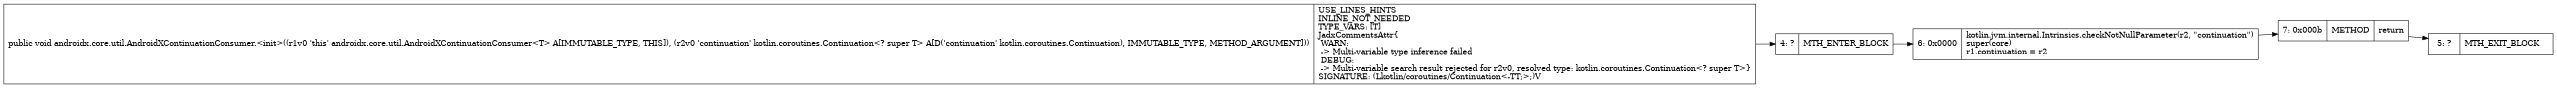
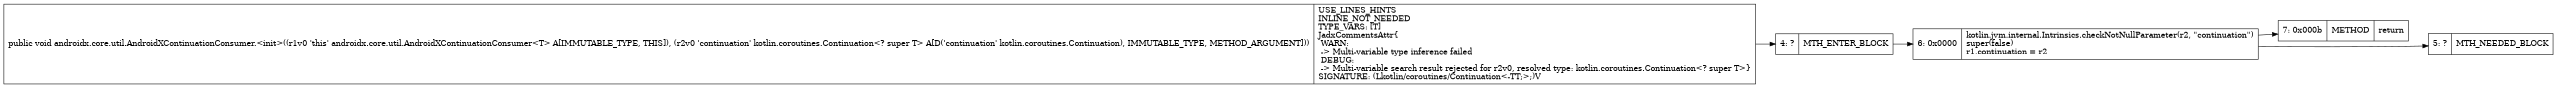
(2416, 37) -> (2341, 47)
(1989, 44) -> (1990, 44)
(2502, 44) -> (2502, 44)
